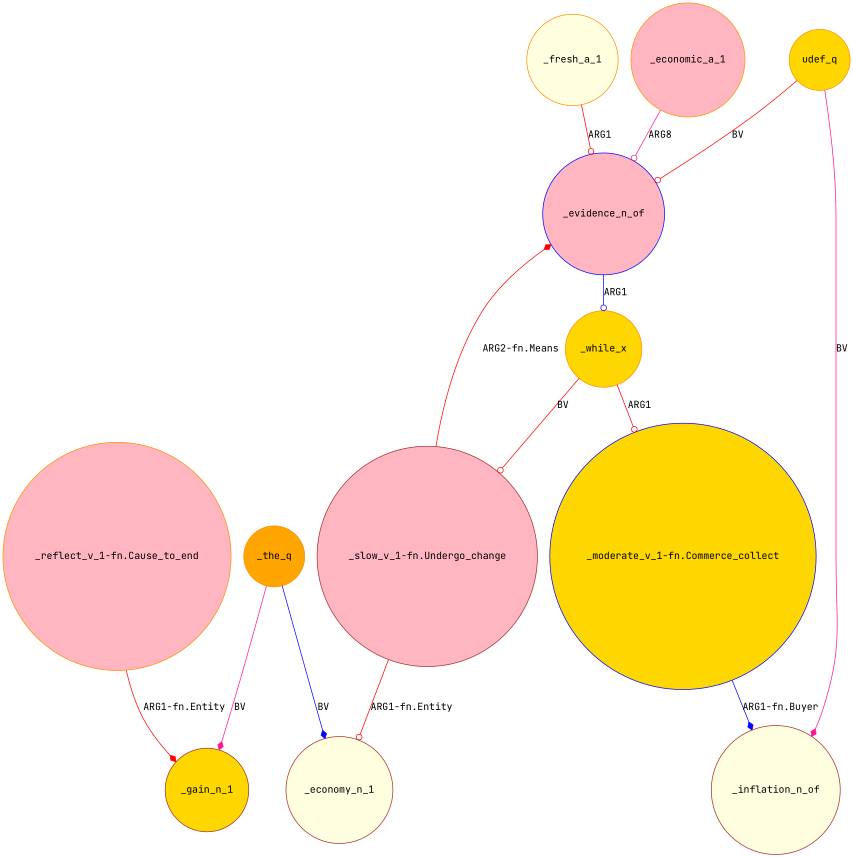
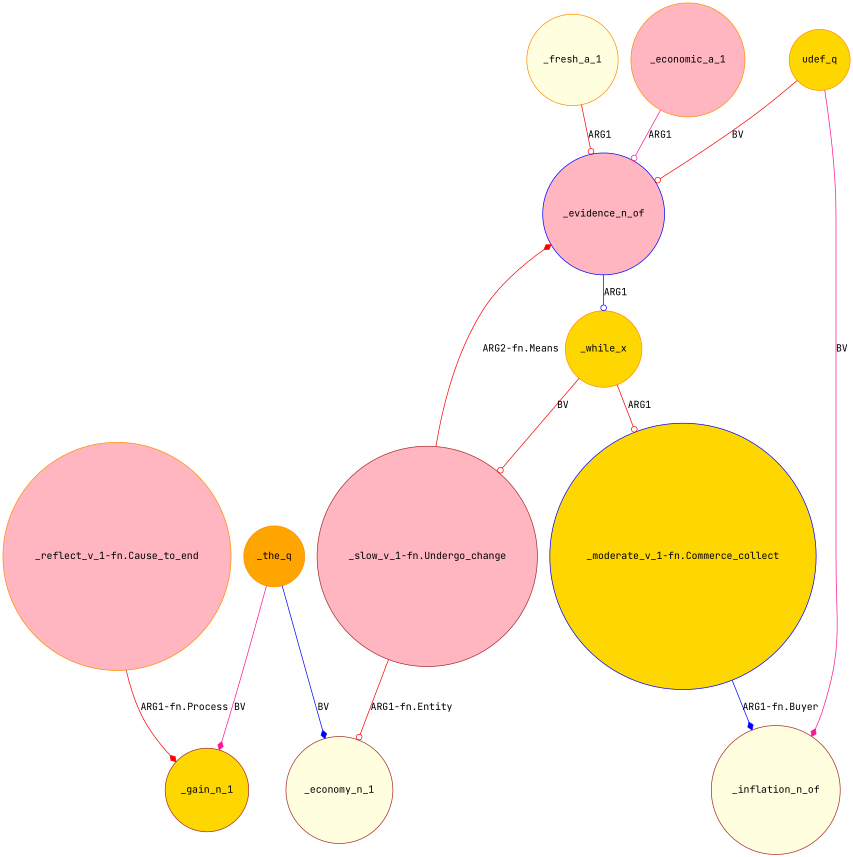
(660, 135) -> (660, 135)
(184, 707) -> (184, 707)
